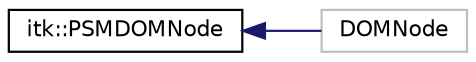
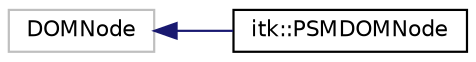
(293, 31) -> (205, 31)
